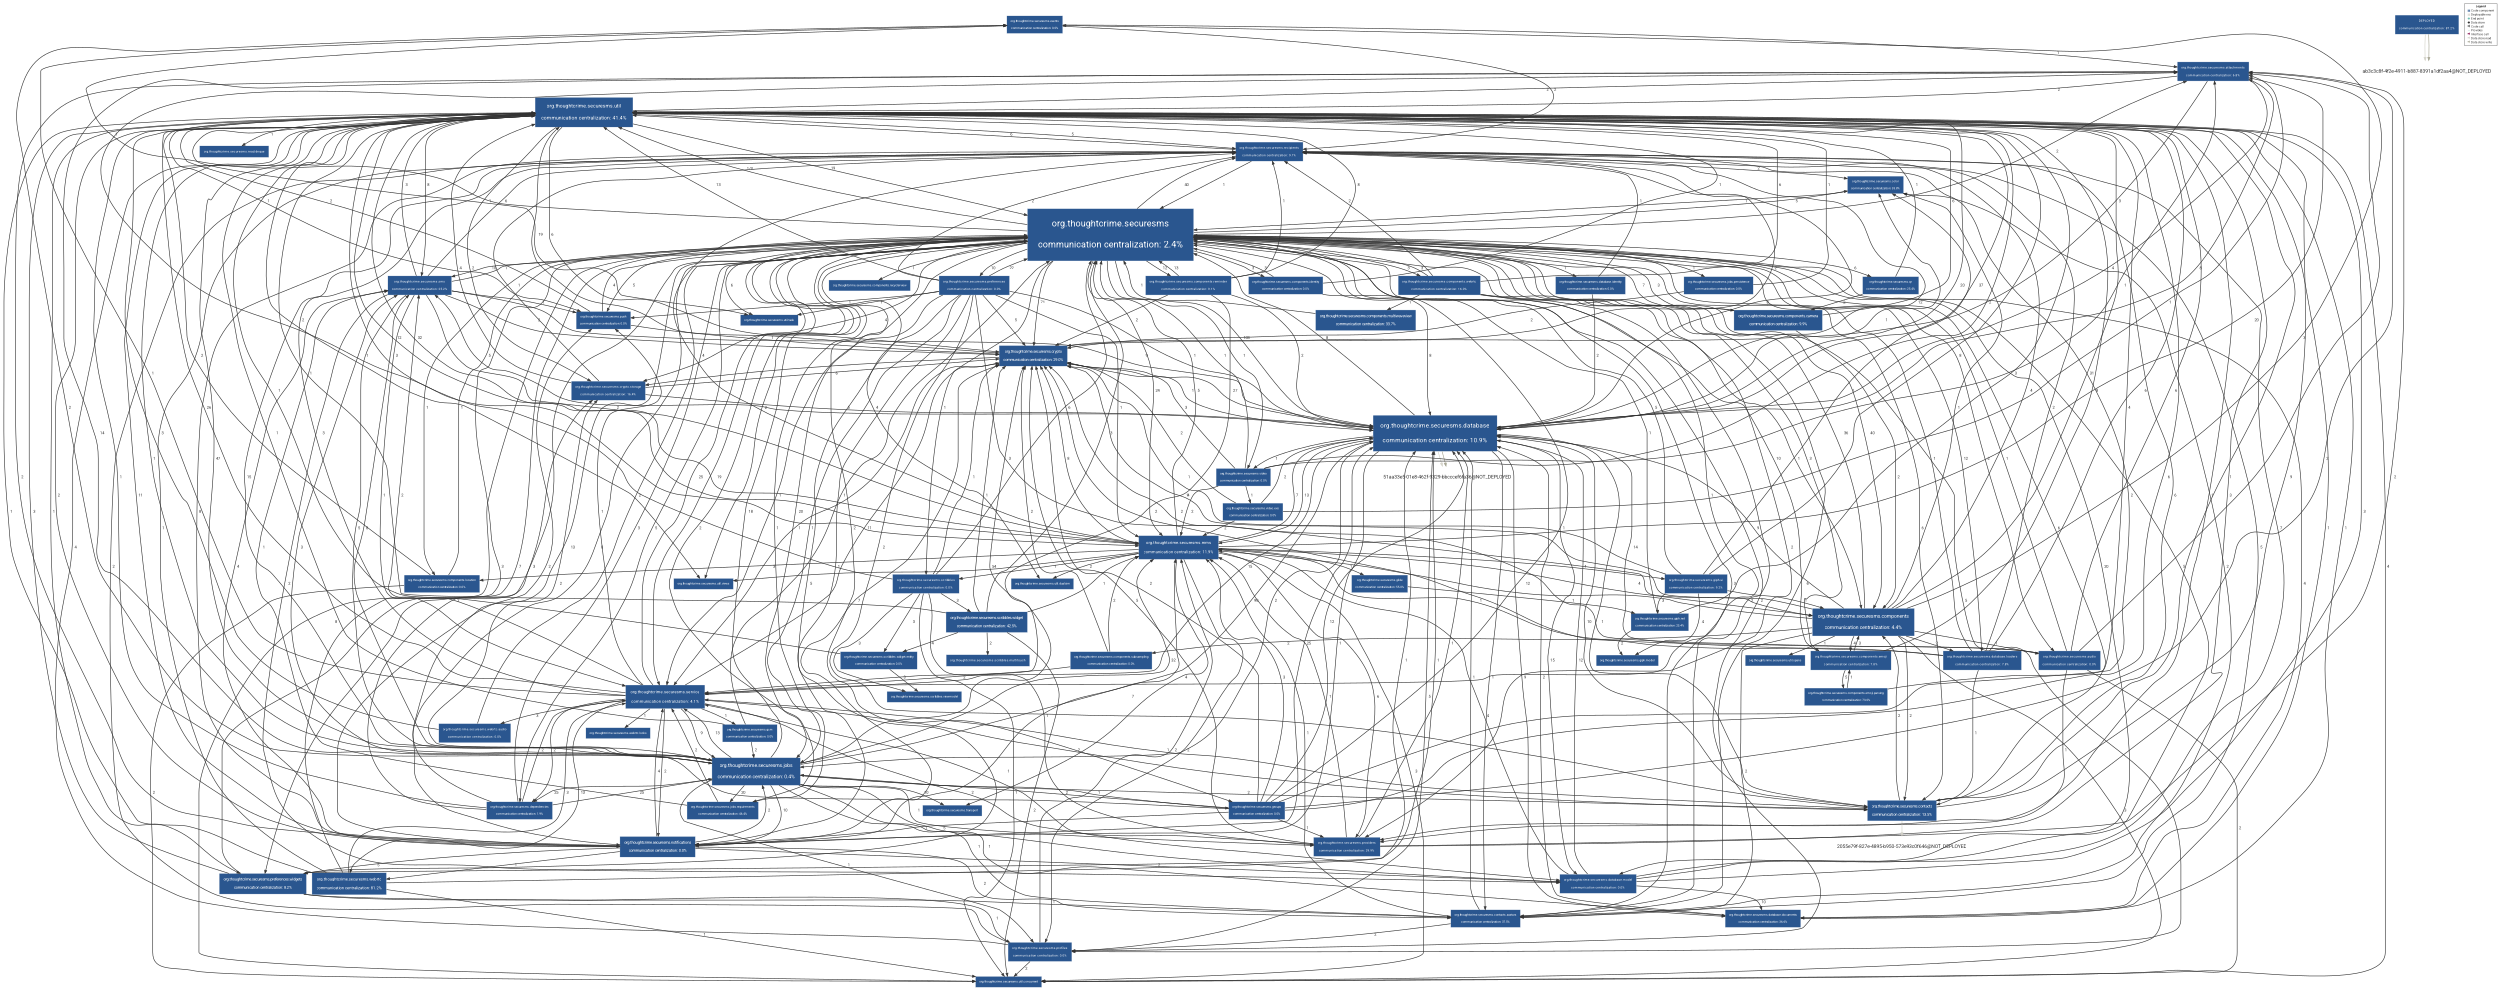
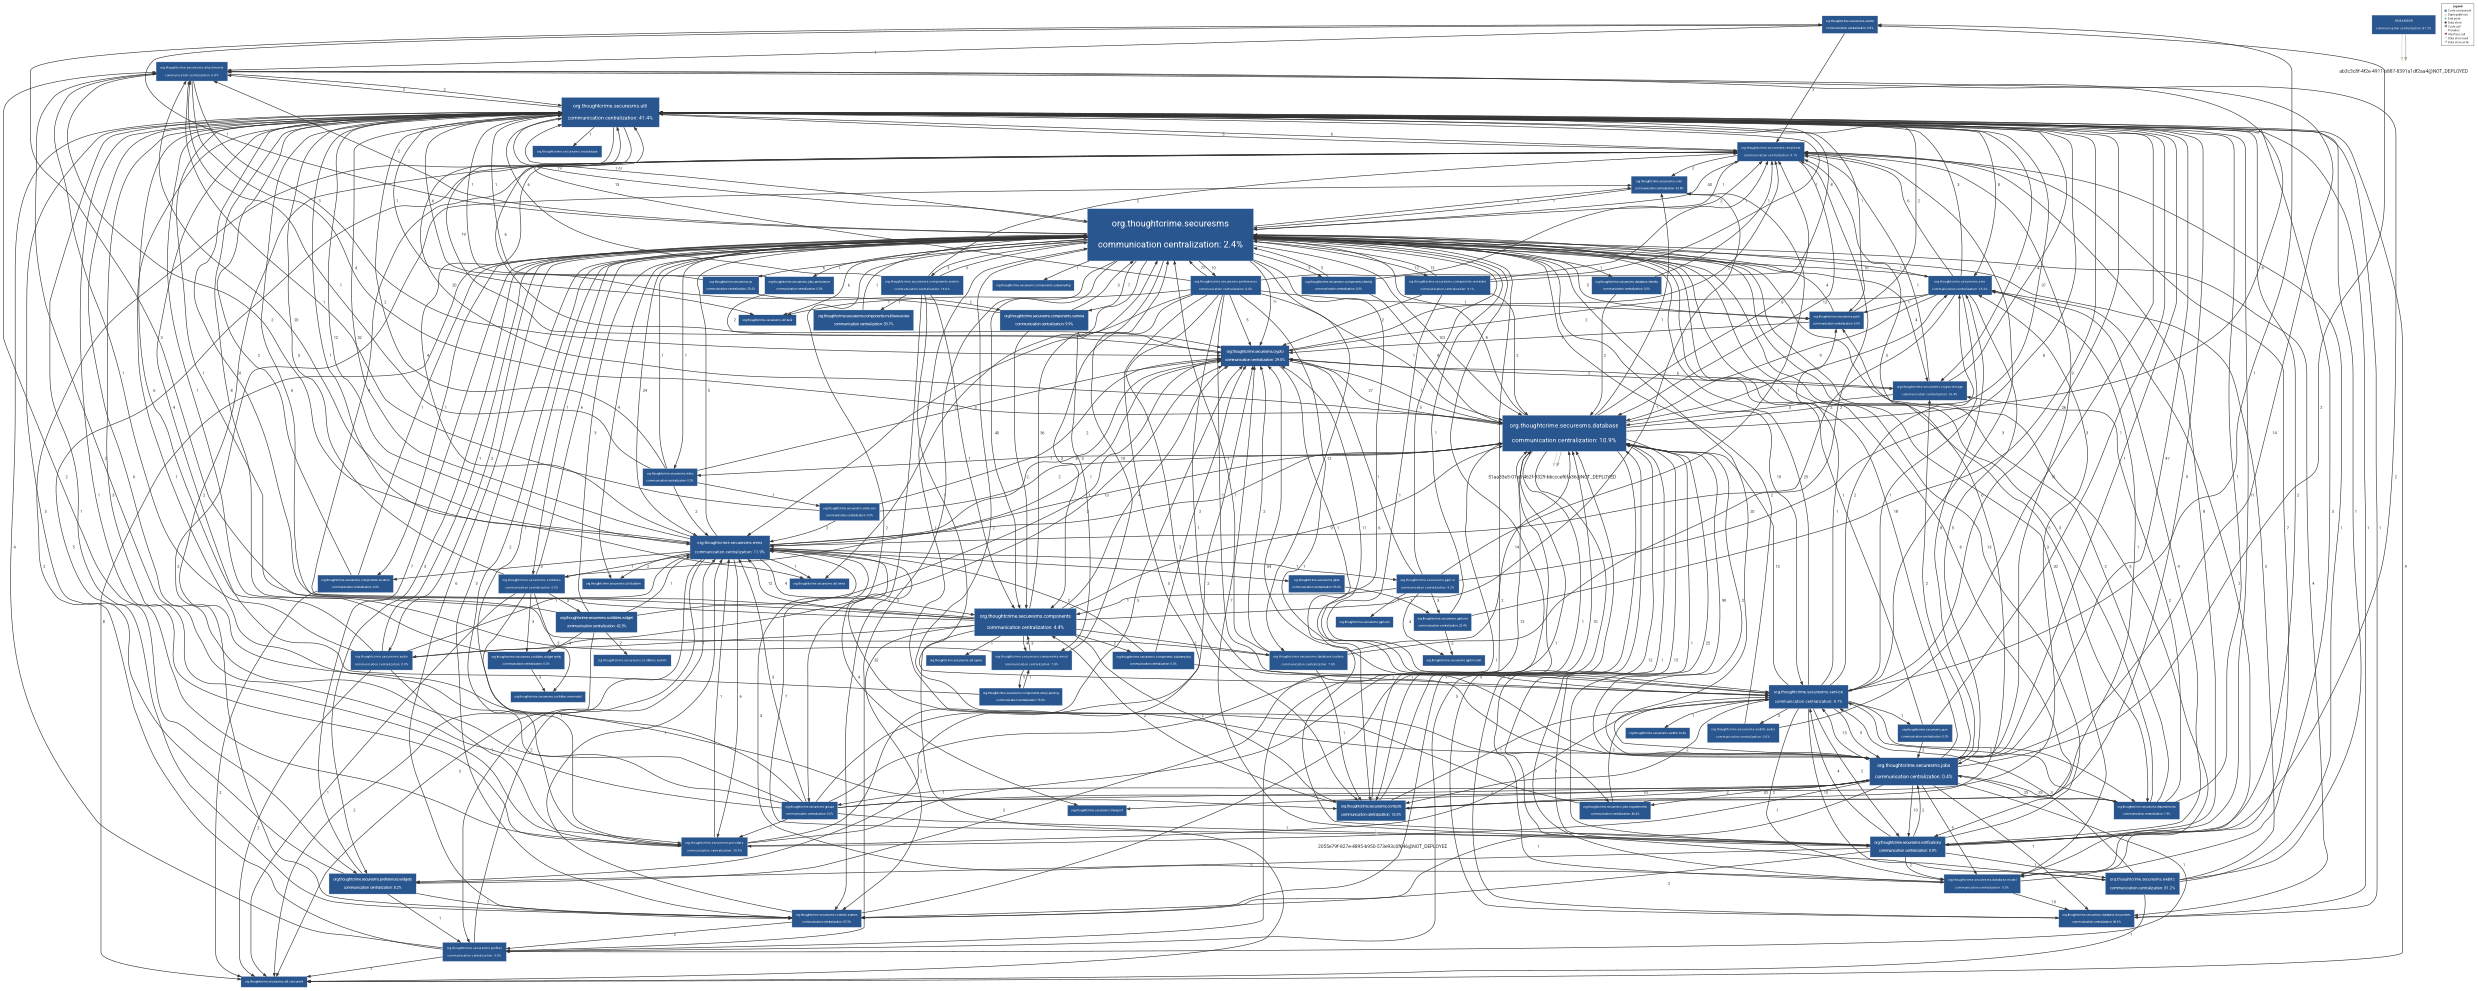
(2427, 25) -> (2404, 25)
(870, 285) -> (1033, 285)
none -> (1364, 622)
(988, 660) -> (632, 660)
